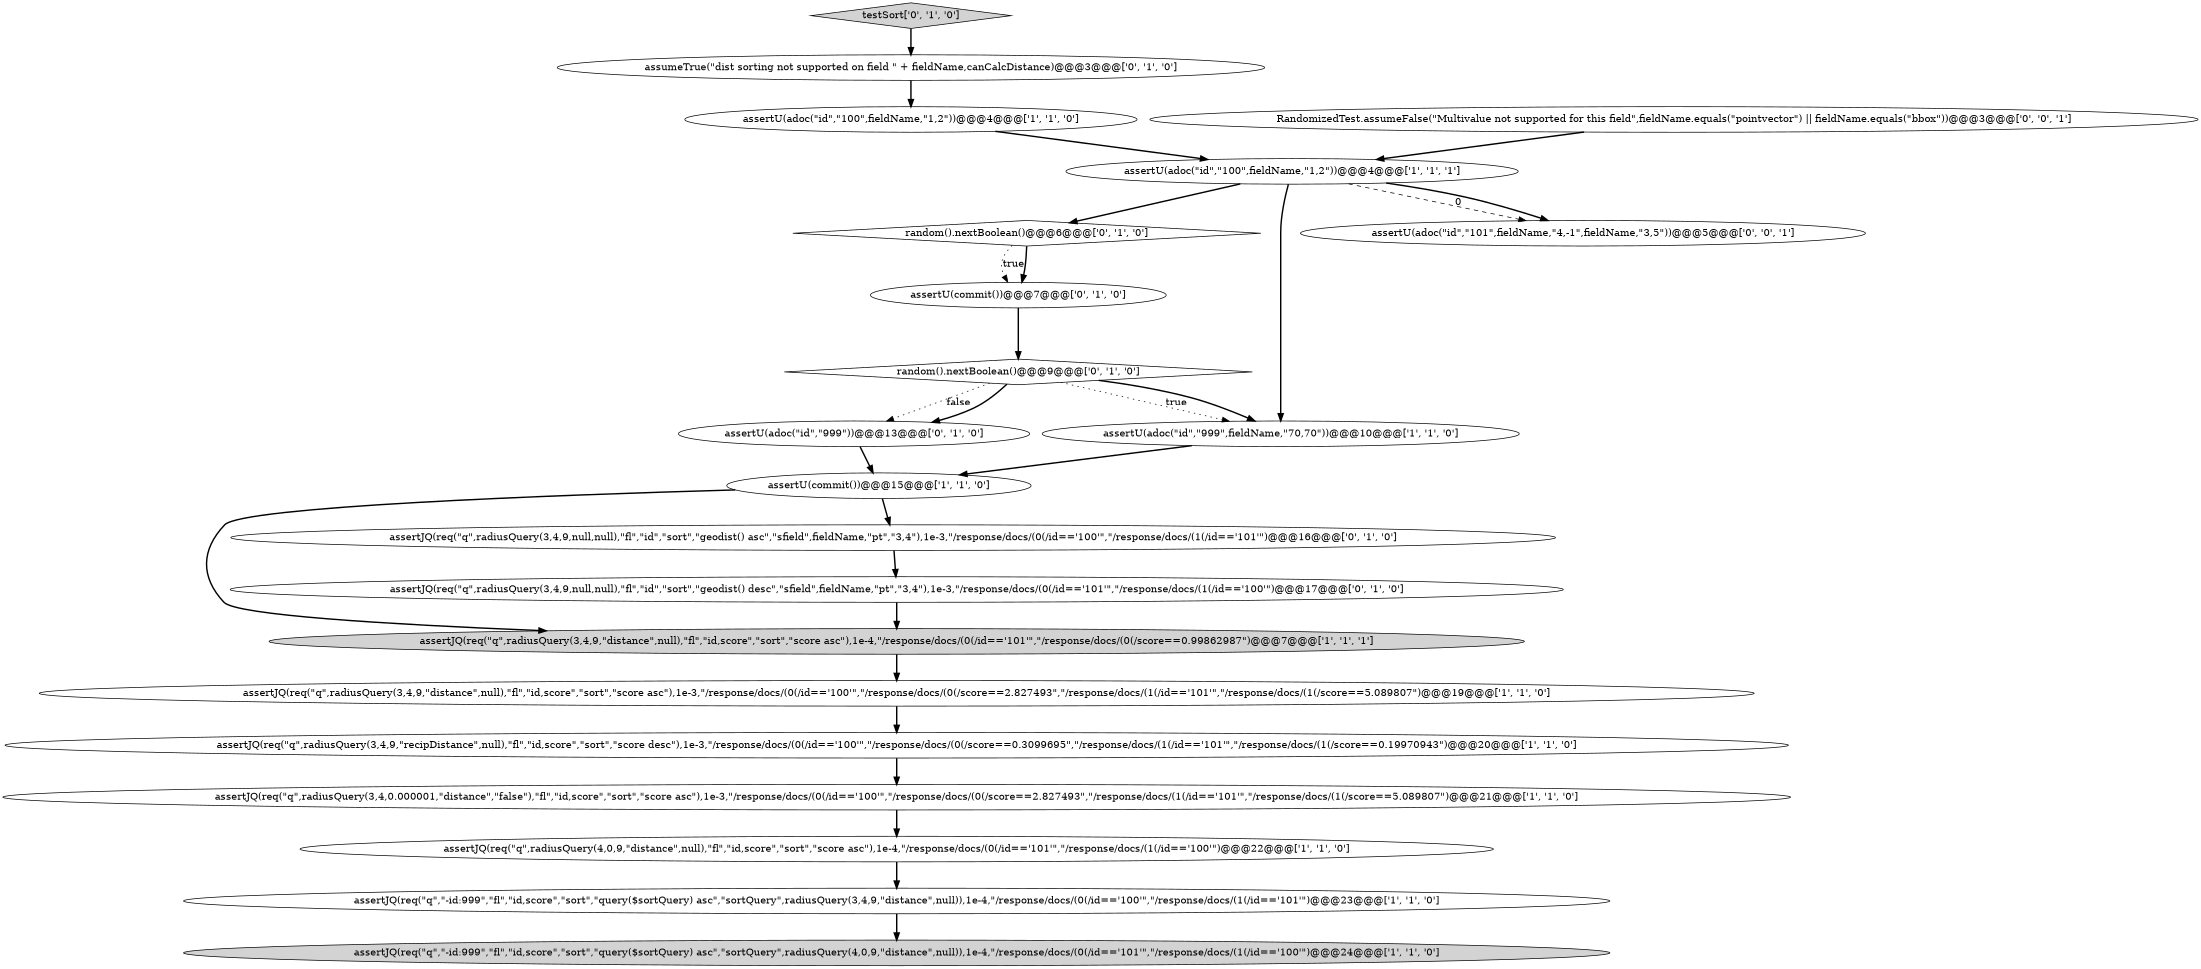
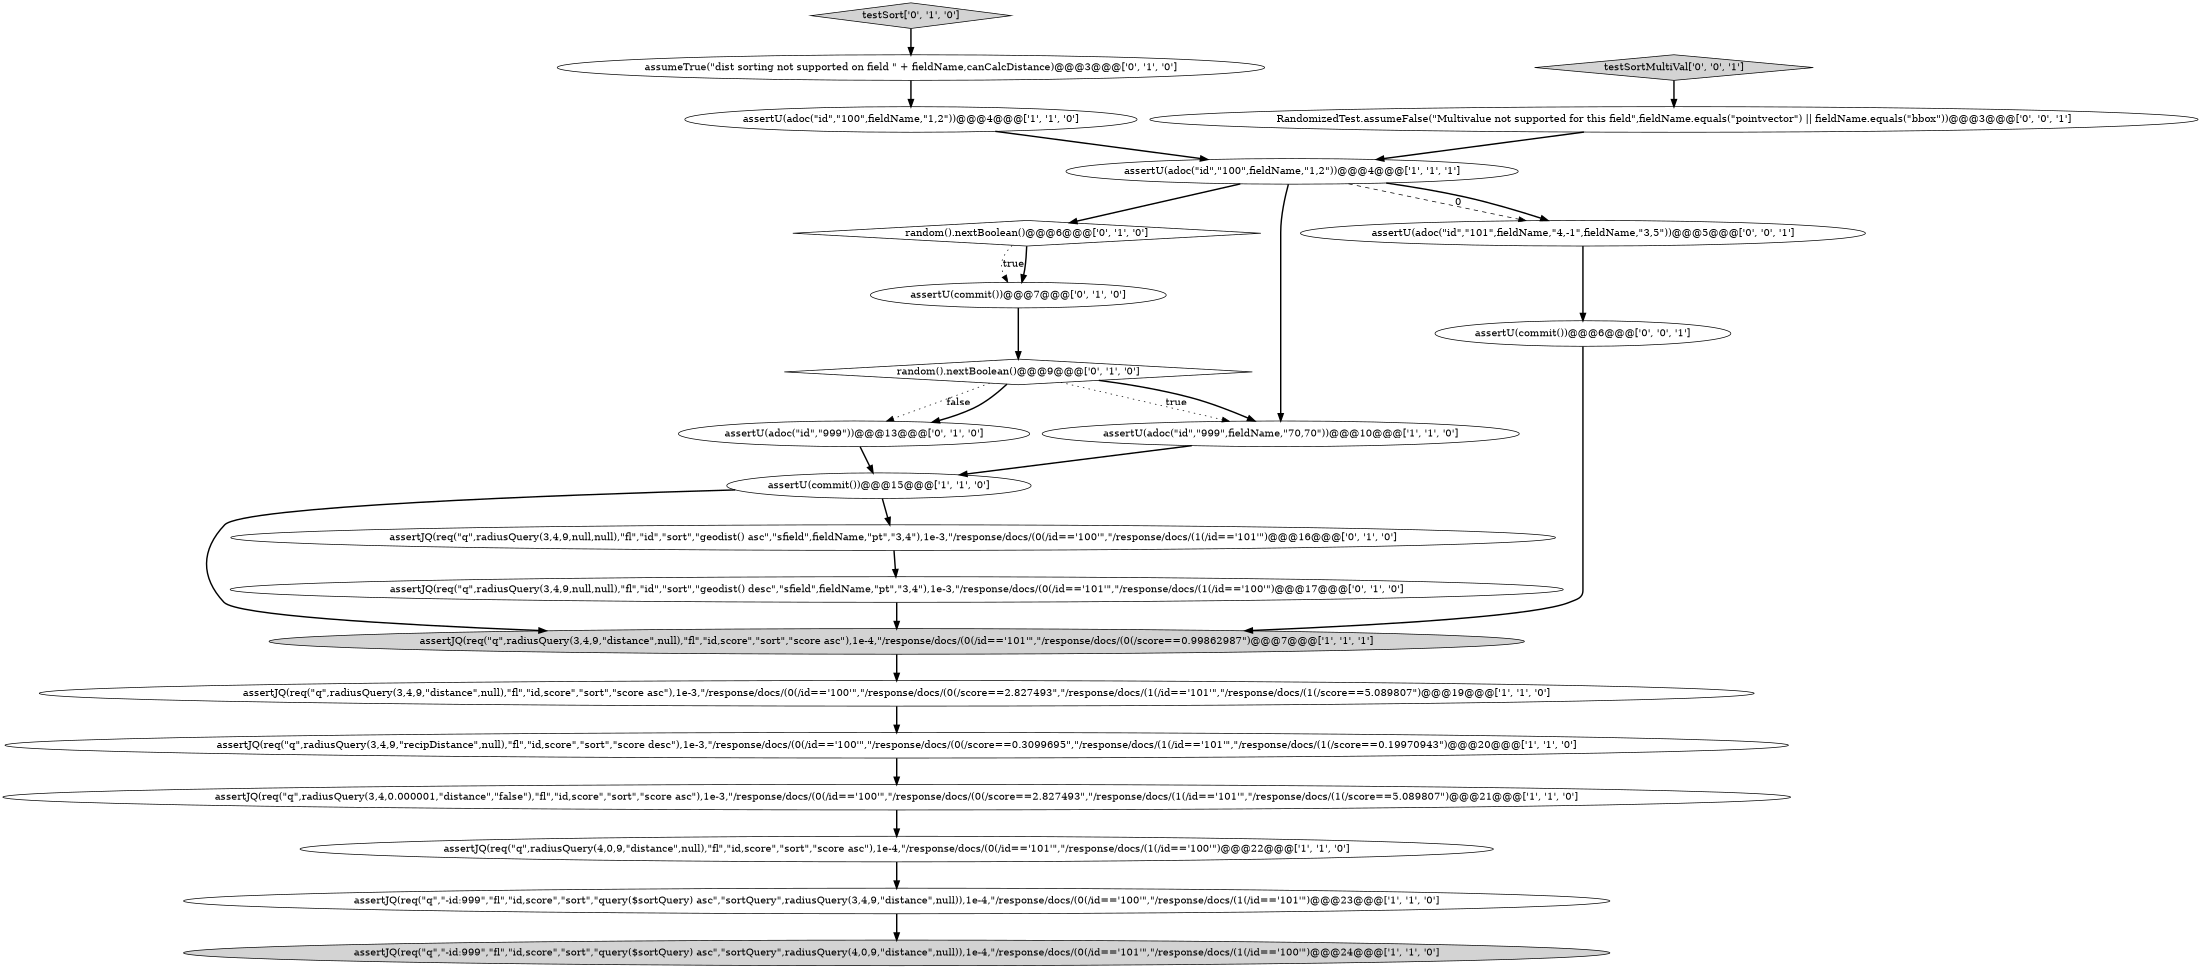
none -> (1674, 68)
none -> (1583, 334)
